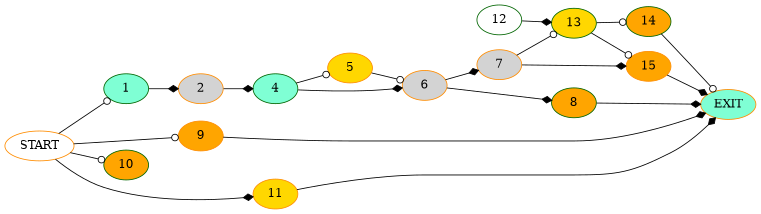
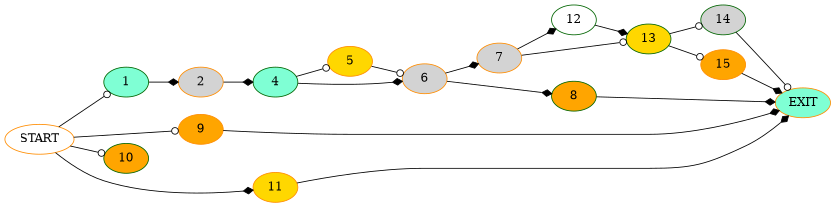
(649, 22) -> (723, 20)
(569, 65) -> (532, 41)
